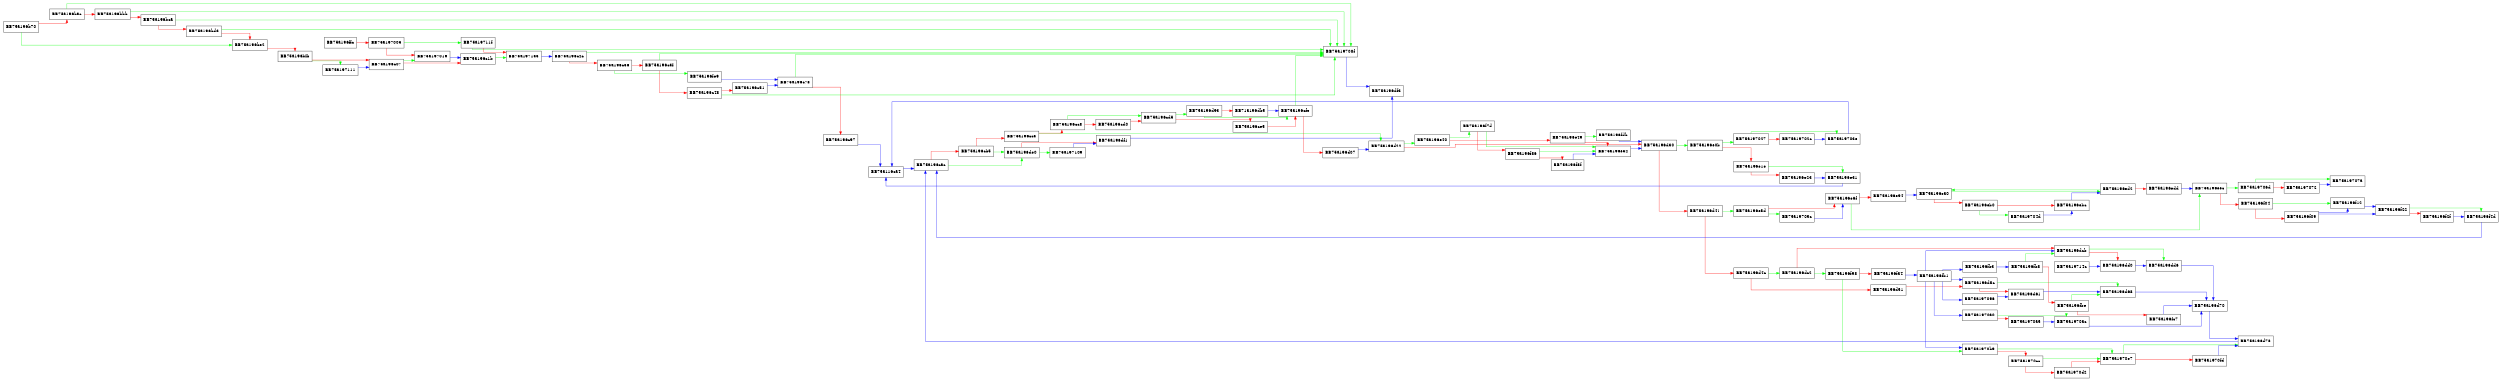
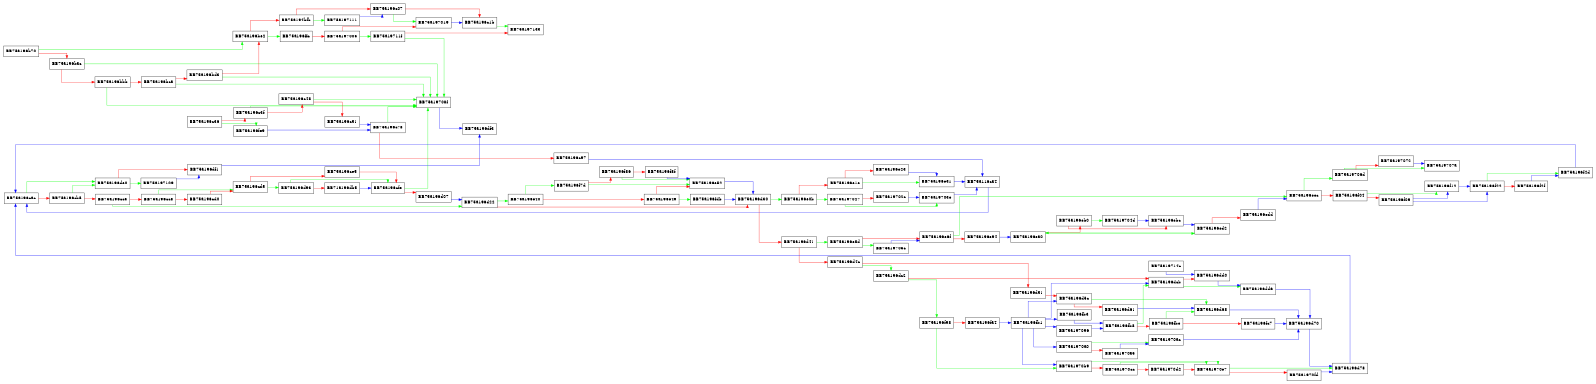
none -> (272, 36)
(295, 56) -> (296, 20)
(569, 56) -> none
(2001, 297) -> (1096, 328)
